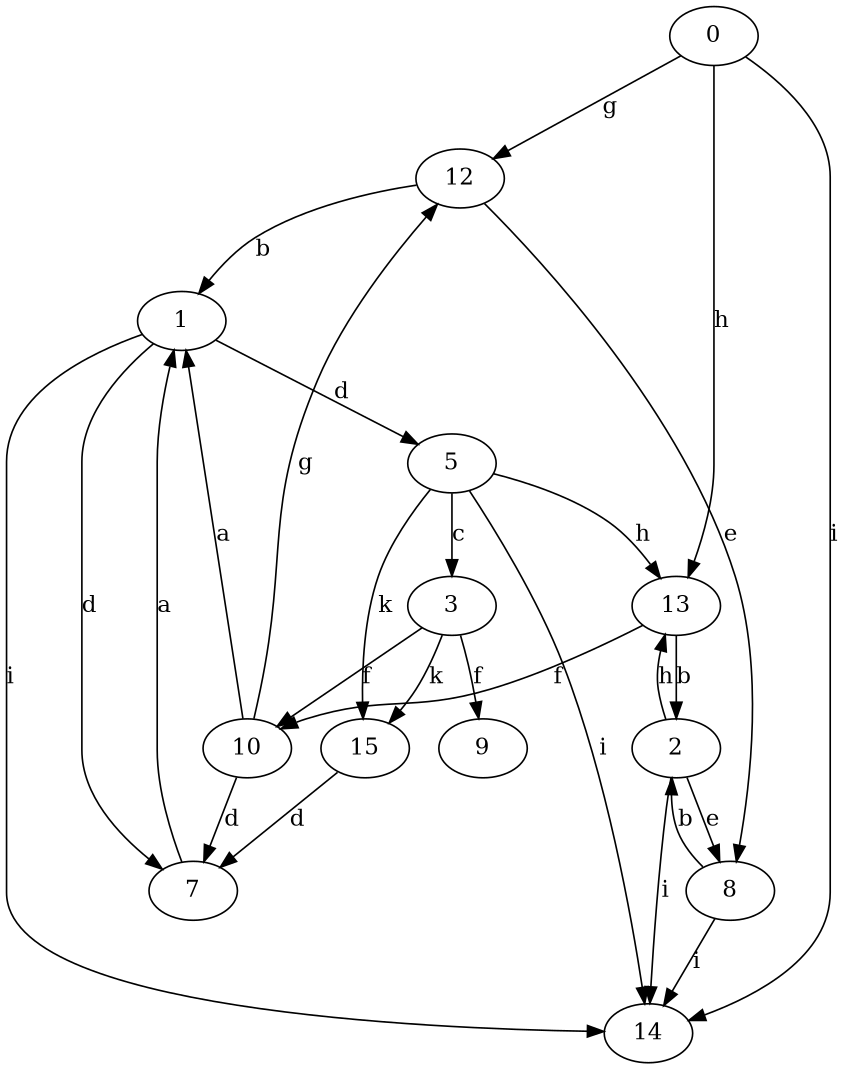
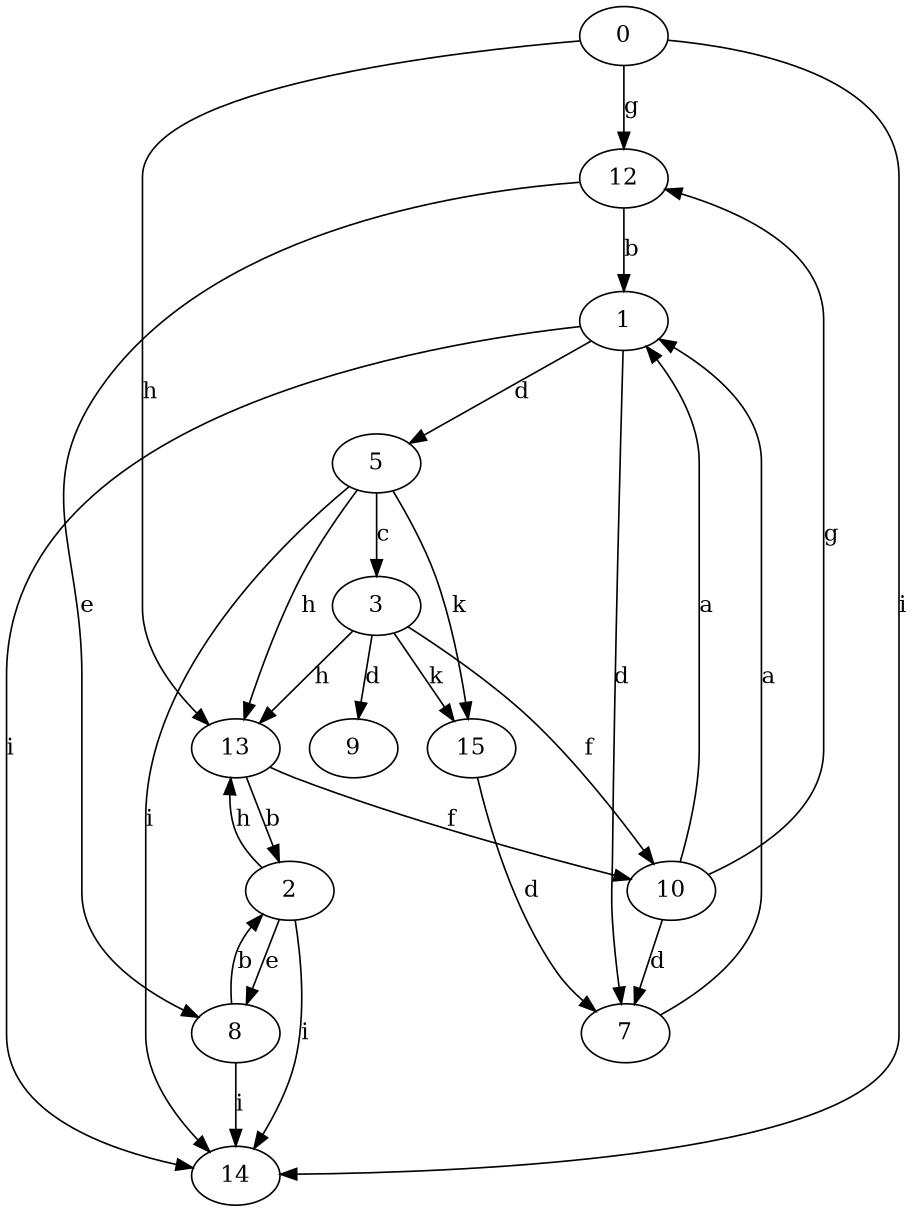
none -> (312, 671)
(478, 677) -> (373, 677)
